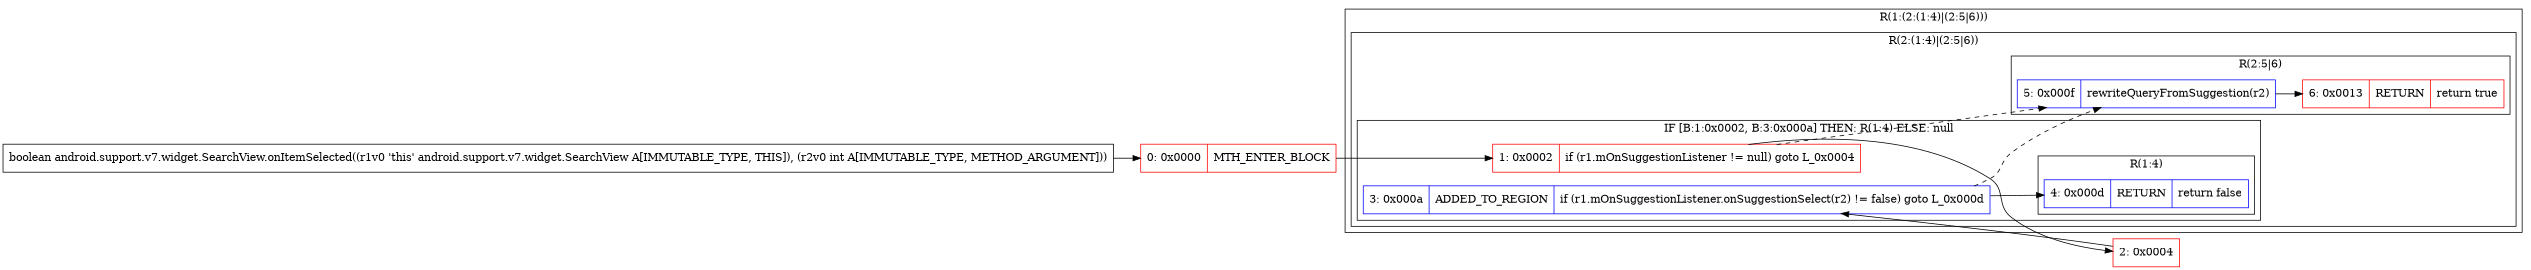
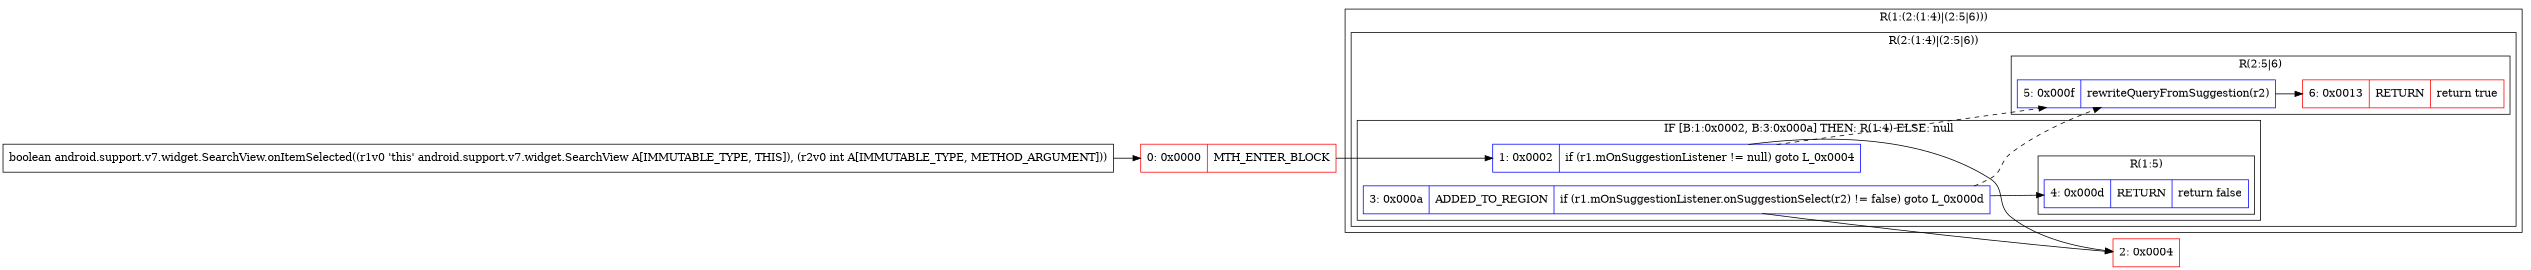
(1677, 158) -> (1677, 158)
(2146, 165) -> (2146, 165)
(1981, 229) -> (1968, 238)
